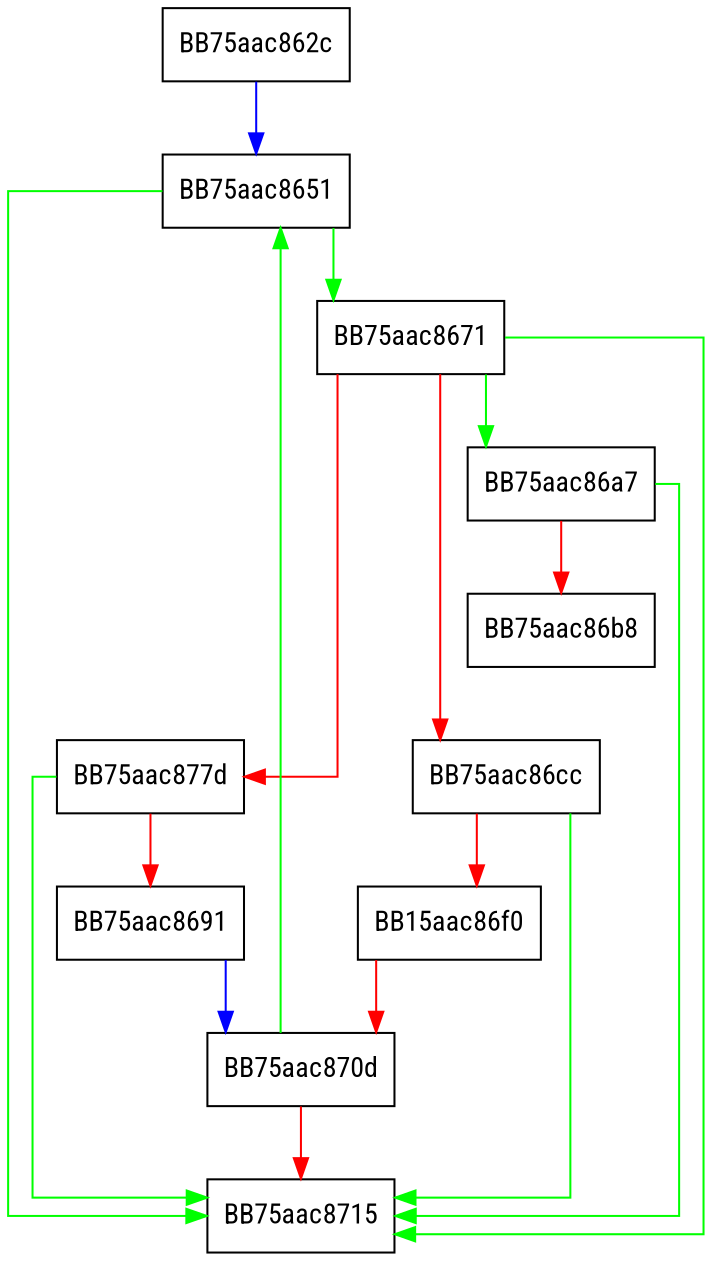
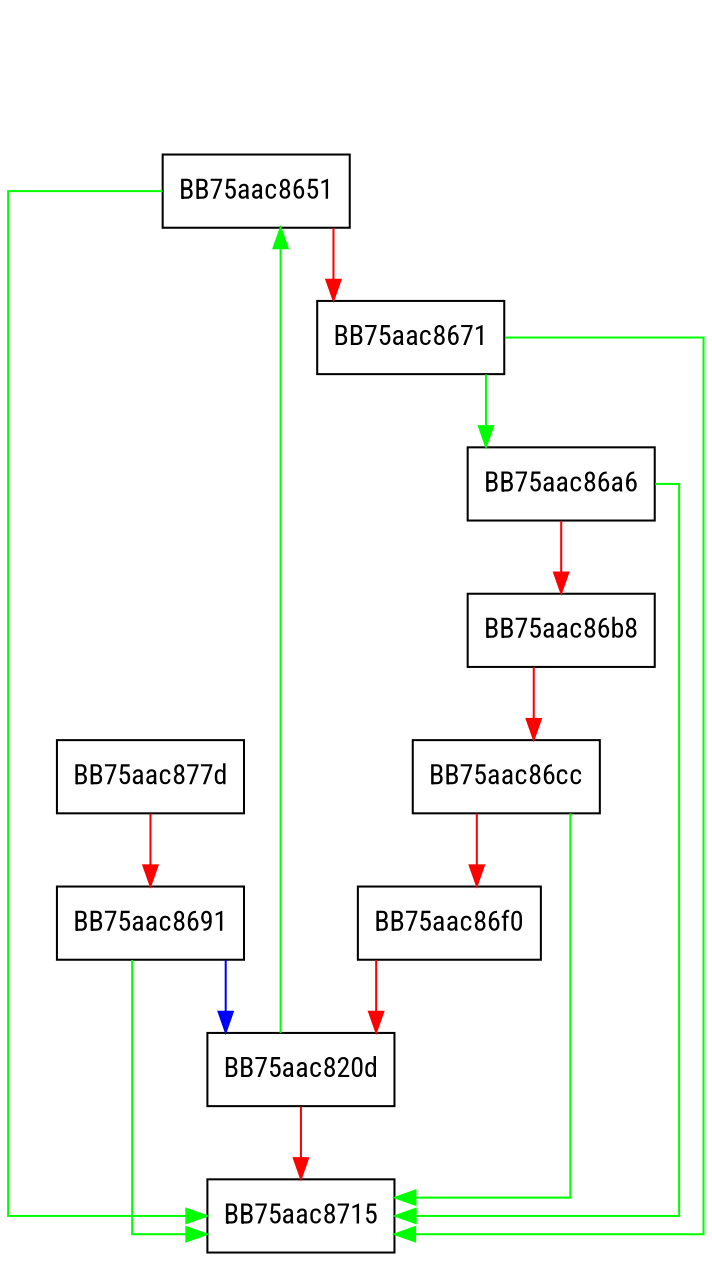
(256, 45) -> none
(333, 254) -> (333, 254)
(561, 484) -> (561, 484)
(440, 547) -> (534, 693)
(338, 612) -> none
(449, 923) -> (449, 923)
(33, 1052) -> (132, 1124)
(301, 1070) -> (301, 1070)
